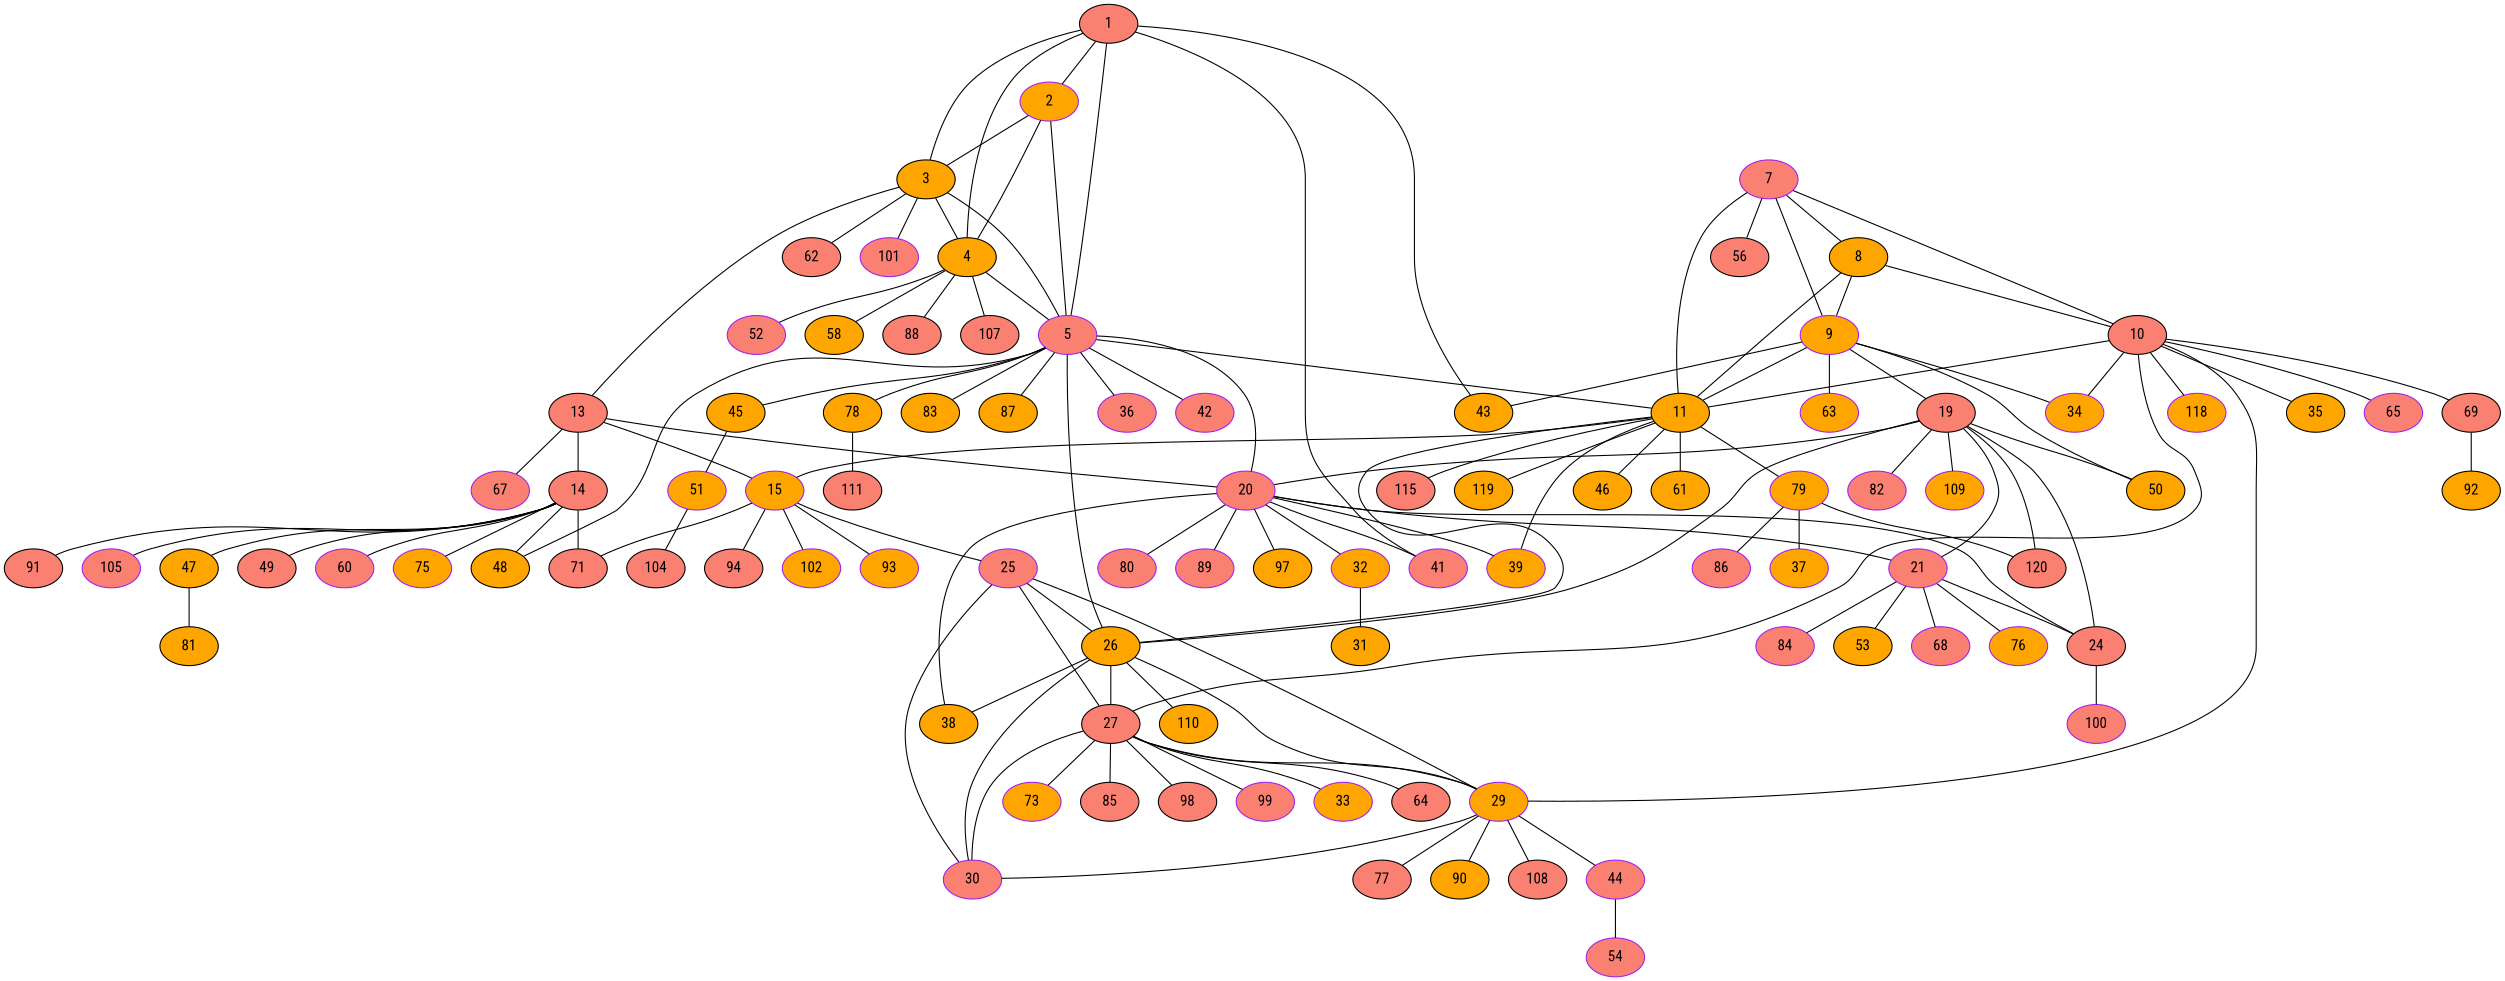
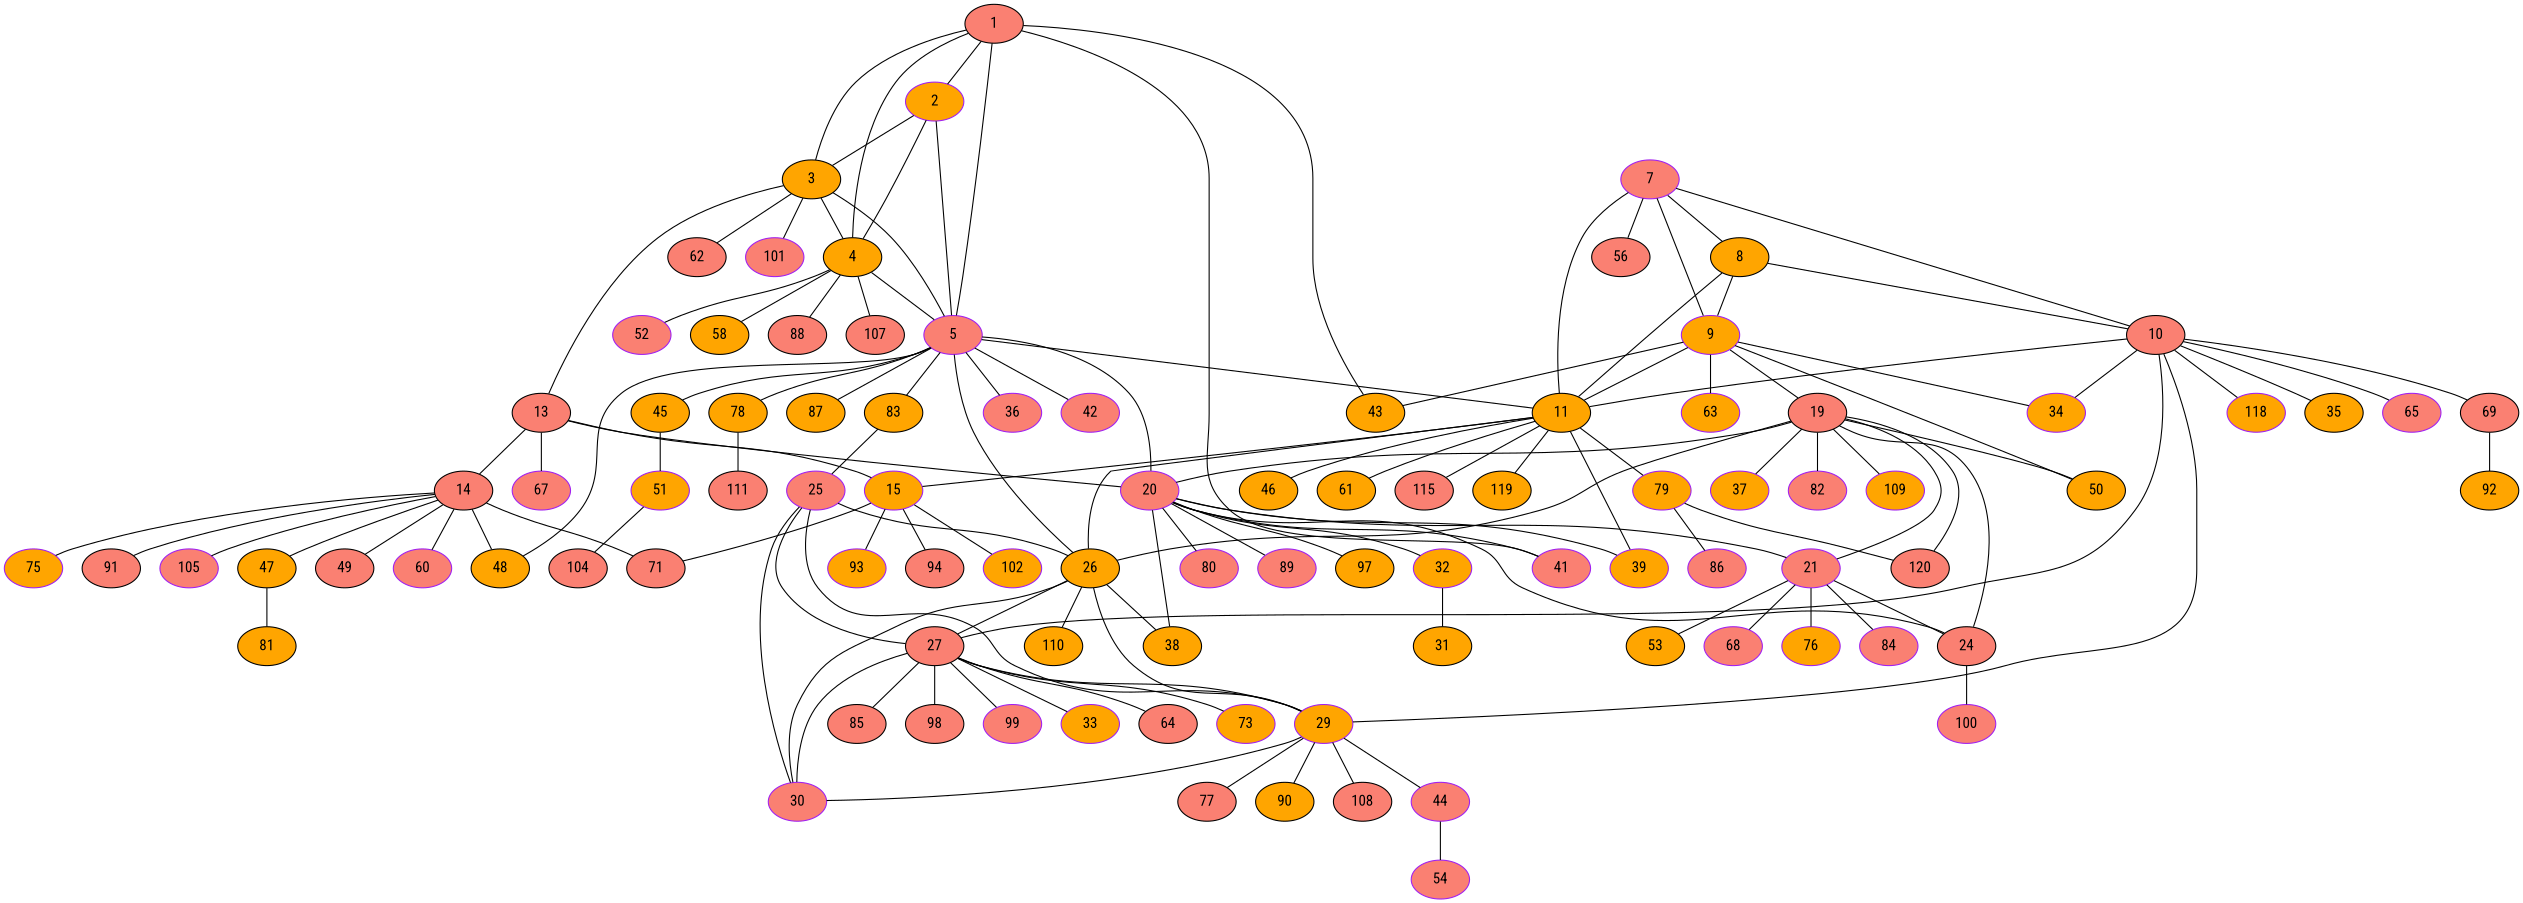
(1799, 530) -> (1779, 452)
(888, 535) -> (855, 452)
